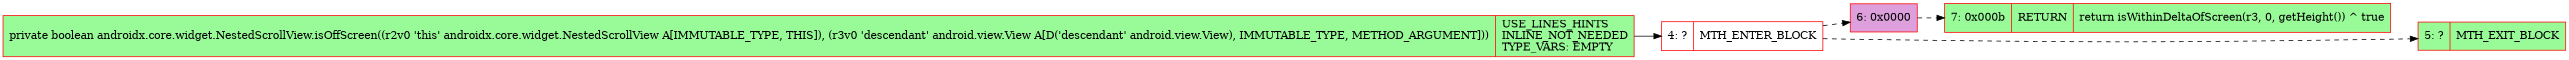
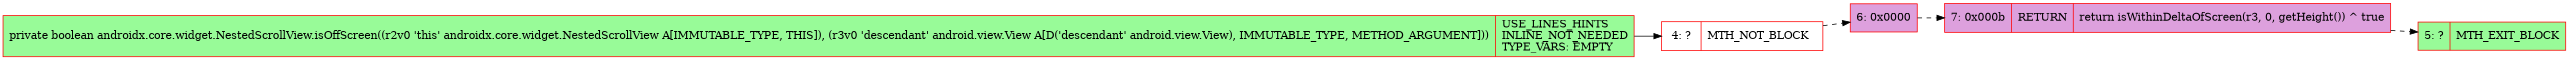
(2168, 18) -> (2168, 18)
(1758, 36) -> (1758, 36)
(2117, 42) -> (2400, 31)
